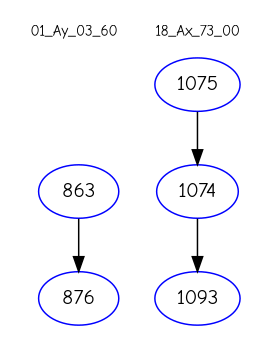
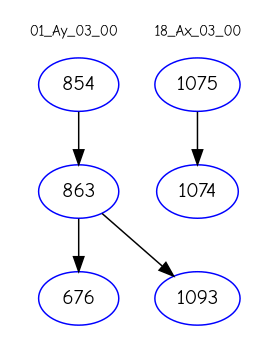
(74, 32) -> (74, 32)
(198, 32) -> (198, 32)
none -> (79, 85)
(197, 238) -> (122, 231)
(79, 298) -> (79, 298)
